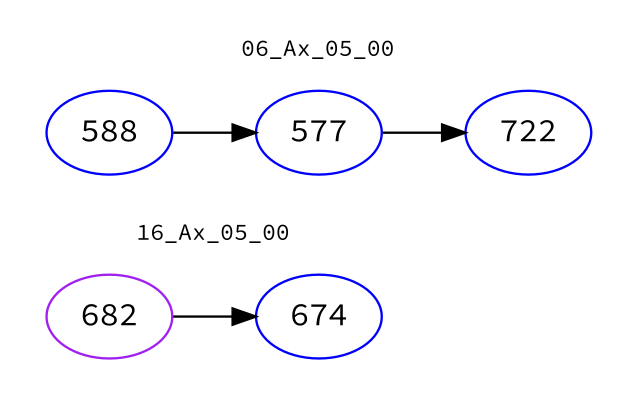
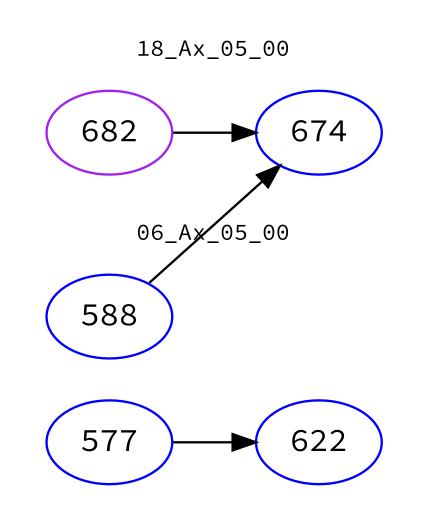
(203, 133) -> (206, 232)
(528, 133) -> (319, 442)
(214, 234) -> (214, 50)
